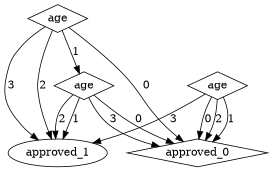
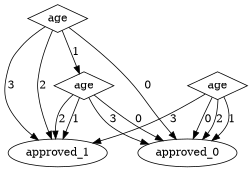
(197, 153) -> (187, 153)
